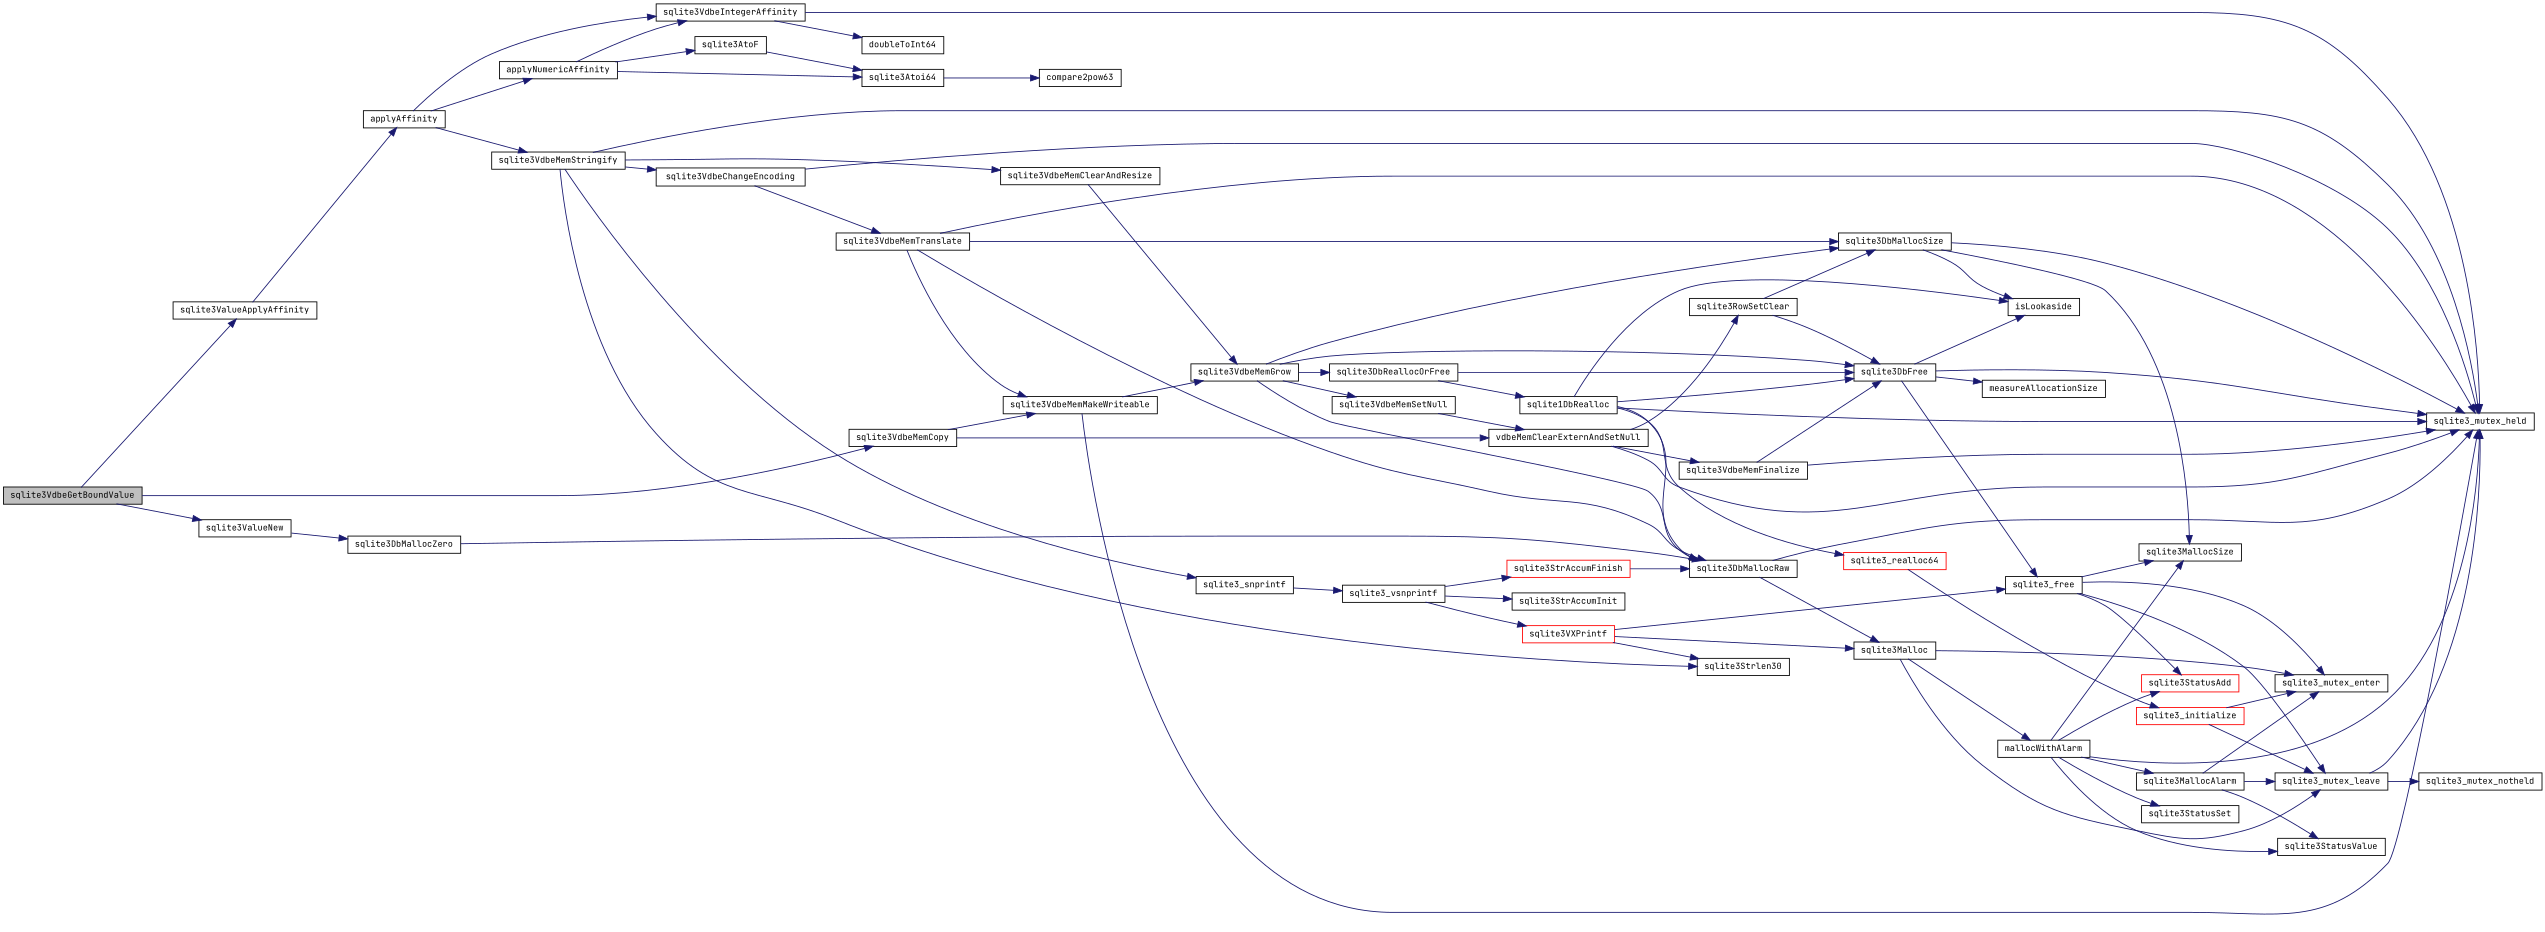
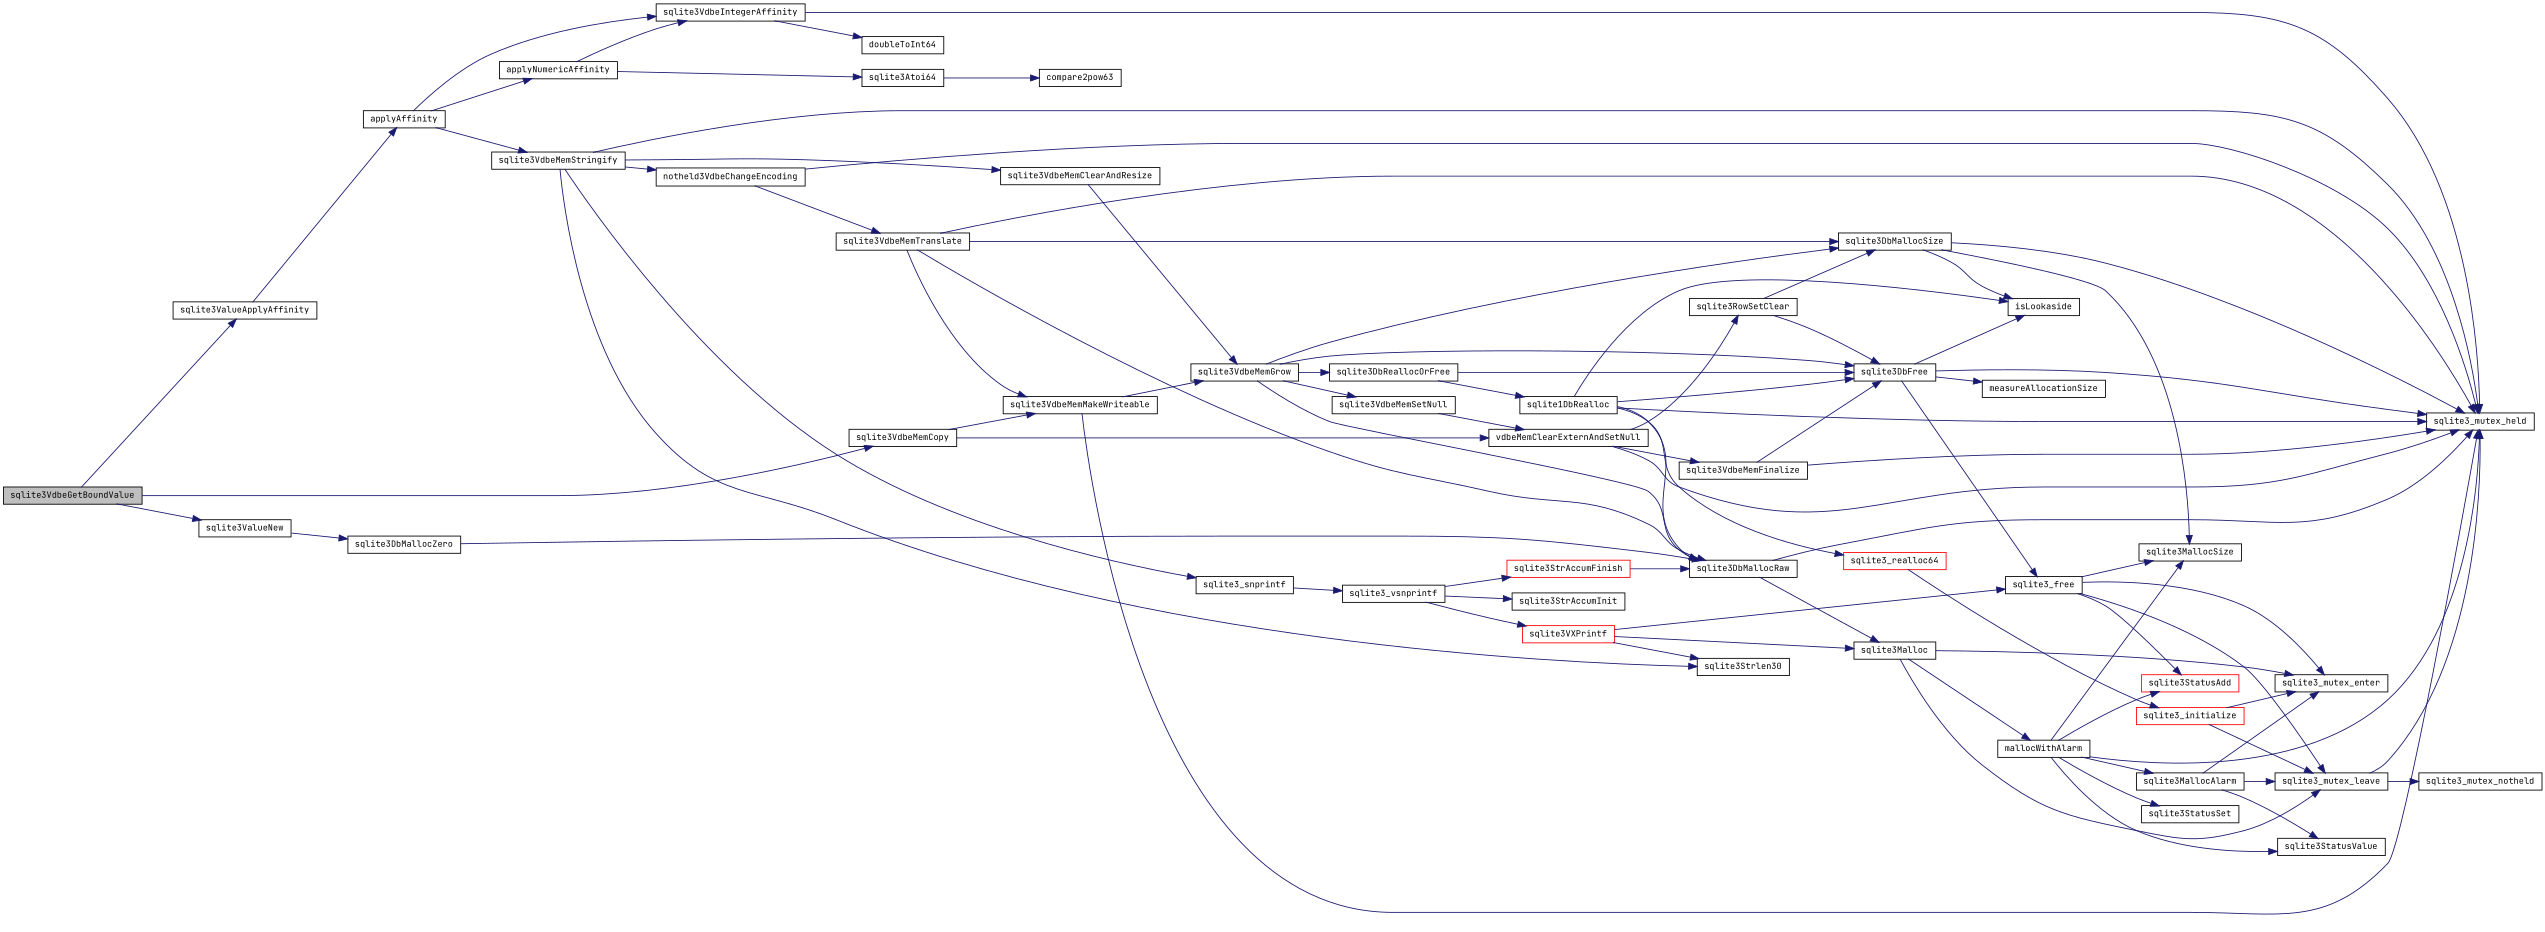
(731, 45) -> none
(731, 177) -> (731, 177)
